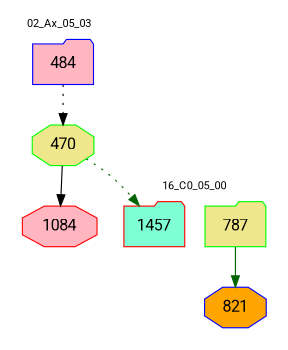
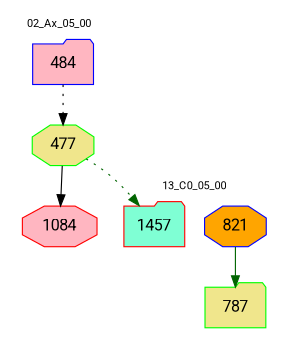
(60, 24) -> (60, 24)
(63, 145) -> (63, 145)
(195, 186) -> (195, 186)
(235, 261) -> (235, 261)
